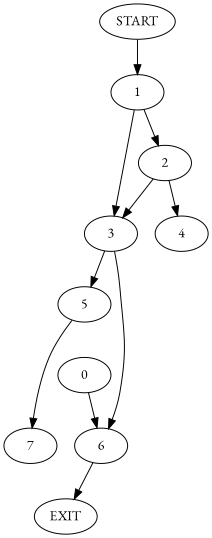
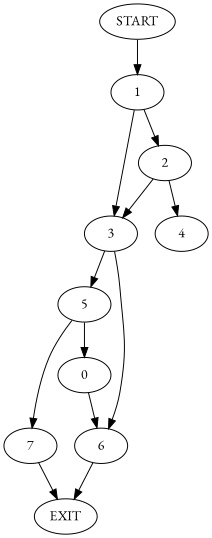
none -> (84, 335)
none -> (46, 477)
